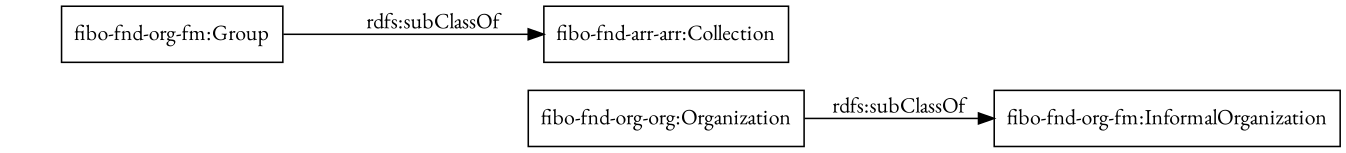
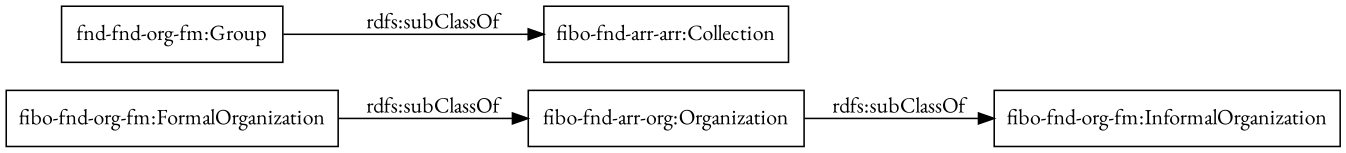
(172, 34) -> (172, 34)
none -> (172, 118)
(666, 118) -> (666, 118)
